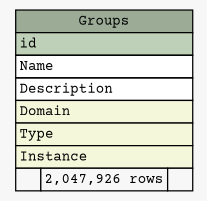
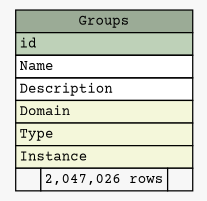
(104, 179) -> (104, 179)
